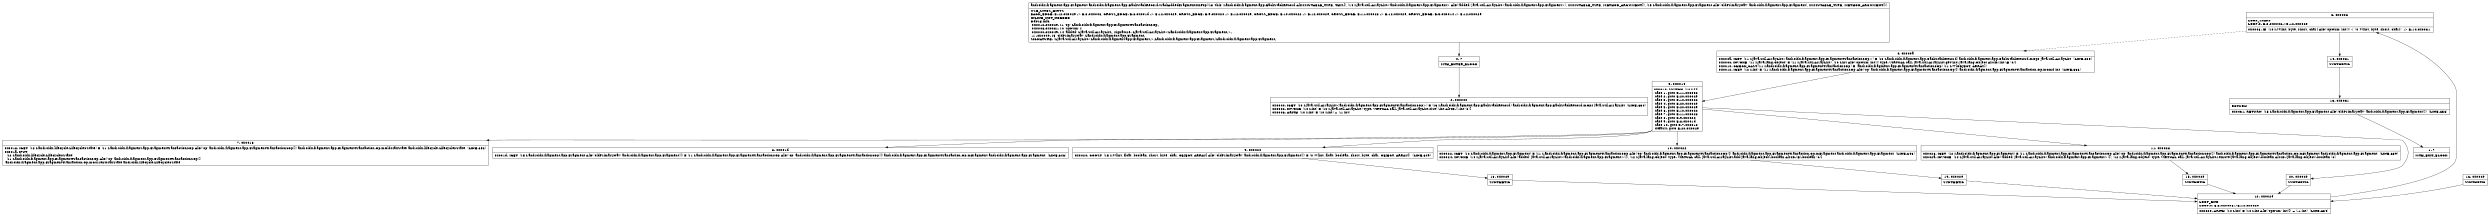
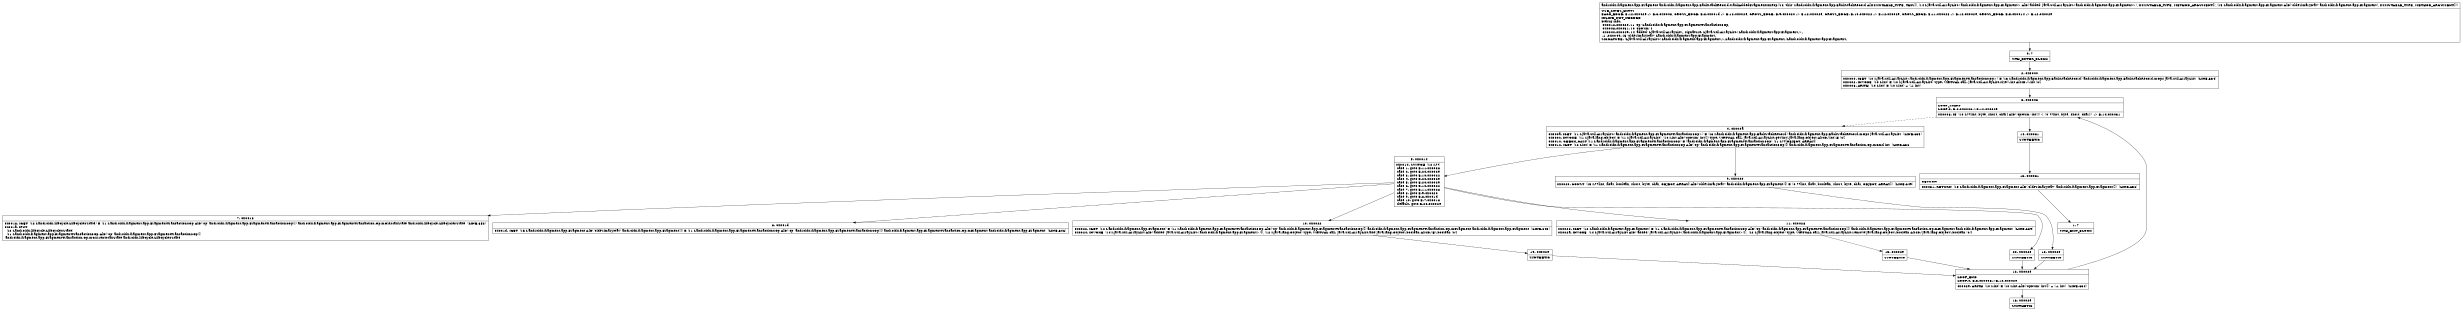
none -> (2030, 92)
(1489, 139) -> (1735, 161)
(2398, 195) -> (2022, 292)
